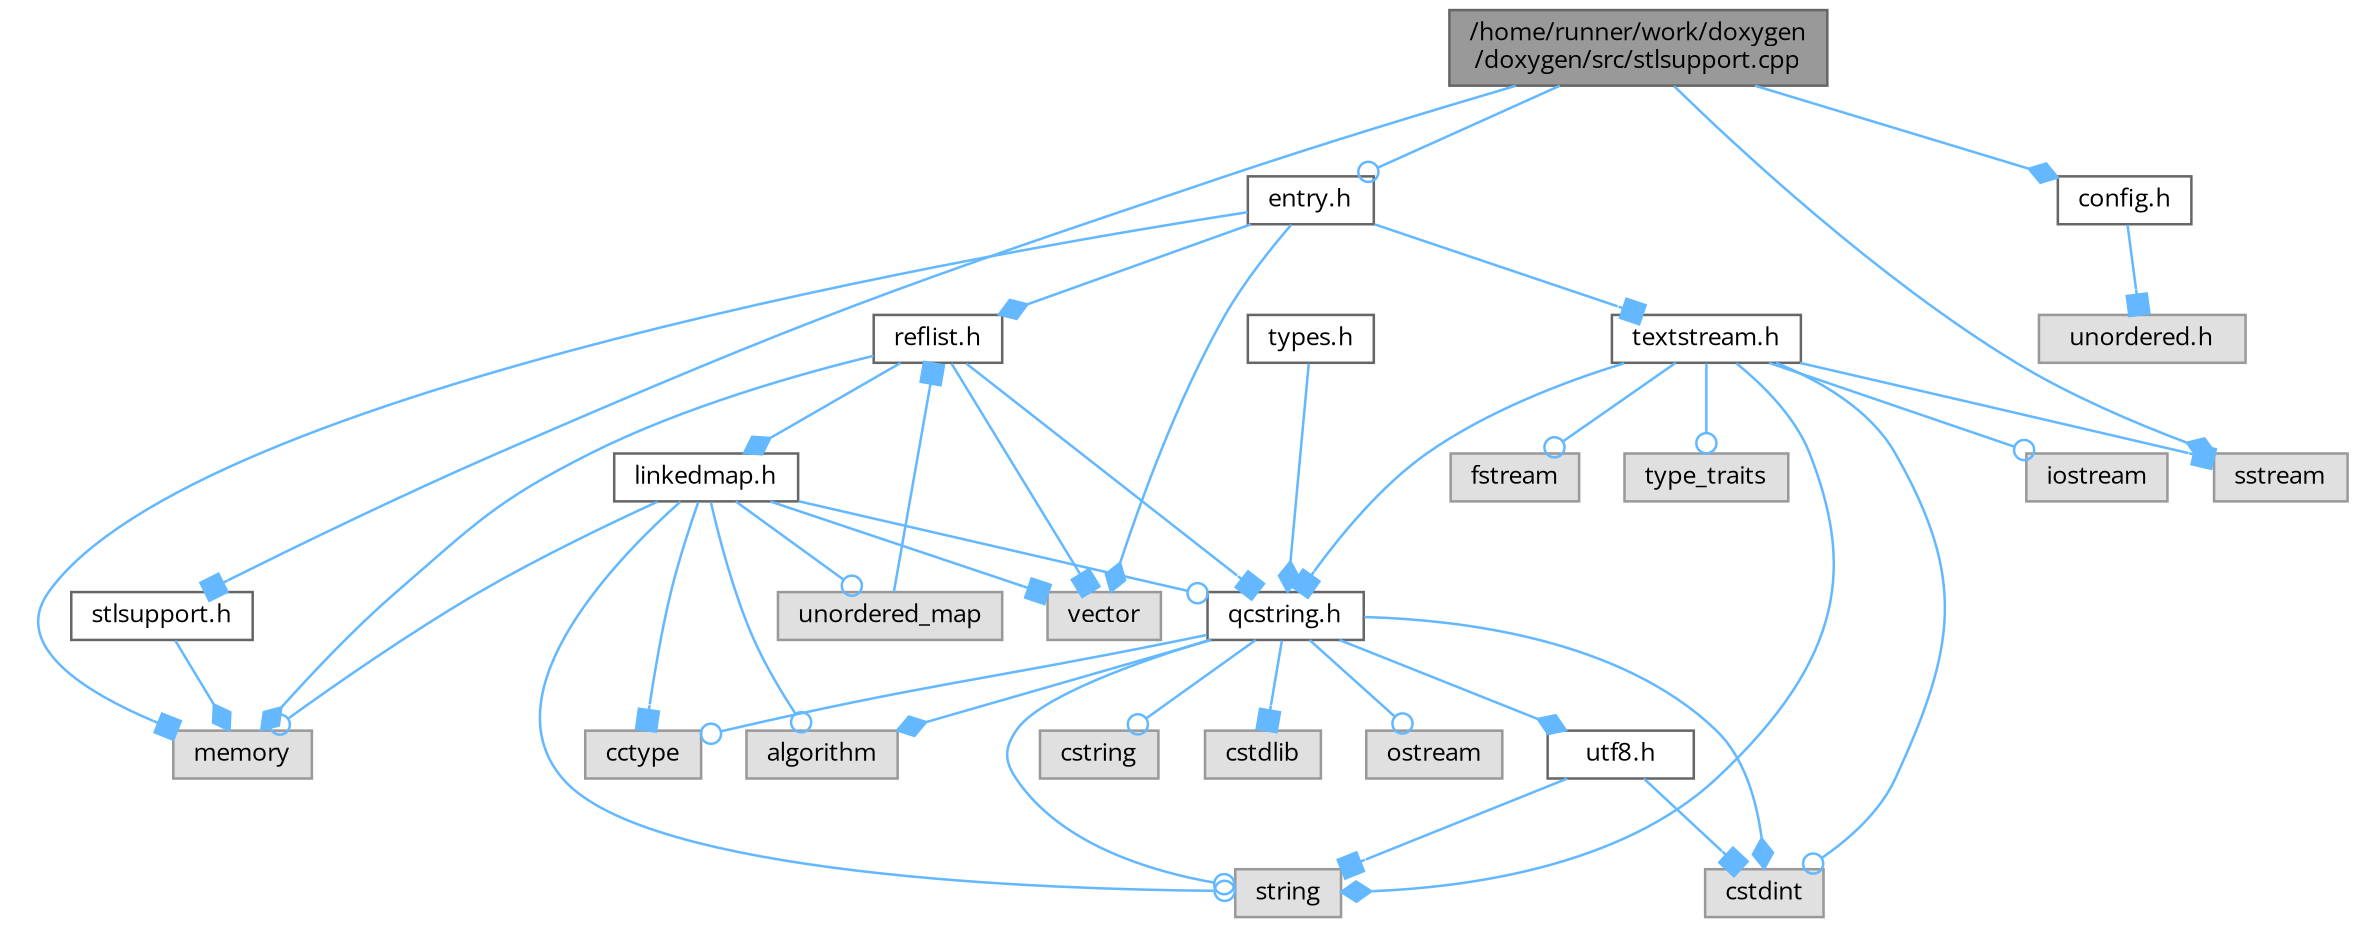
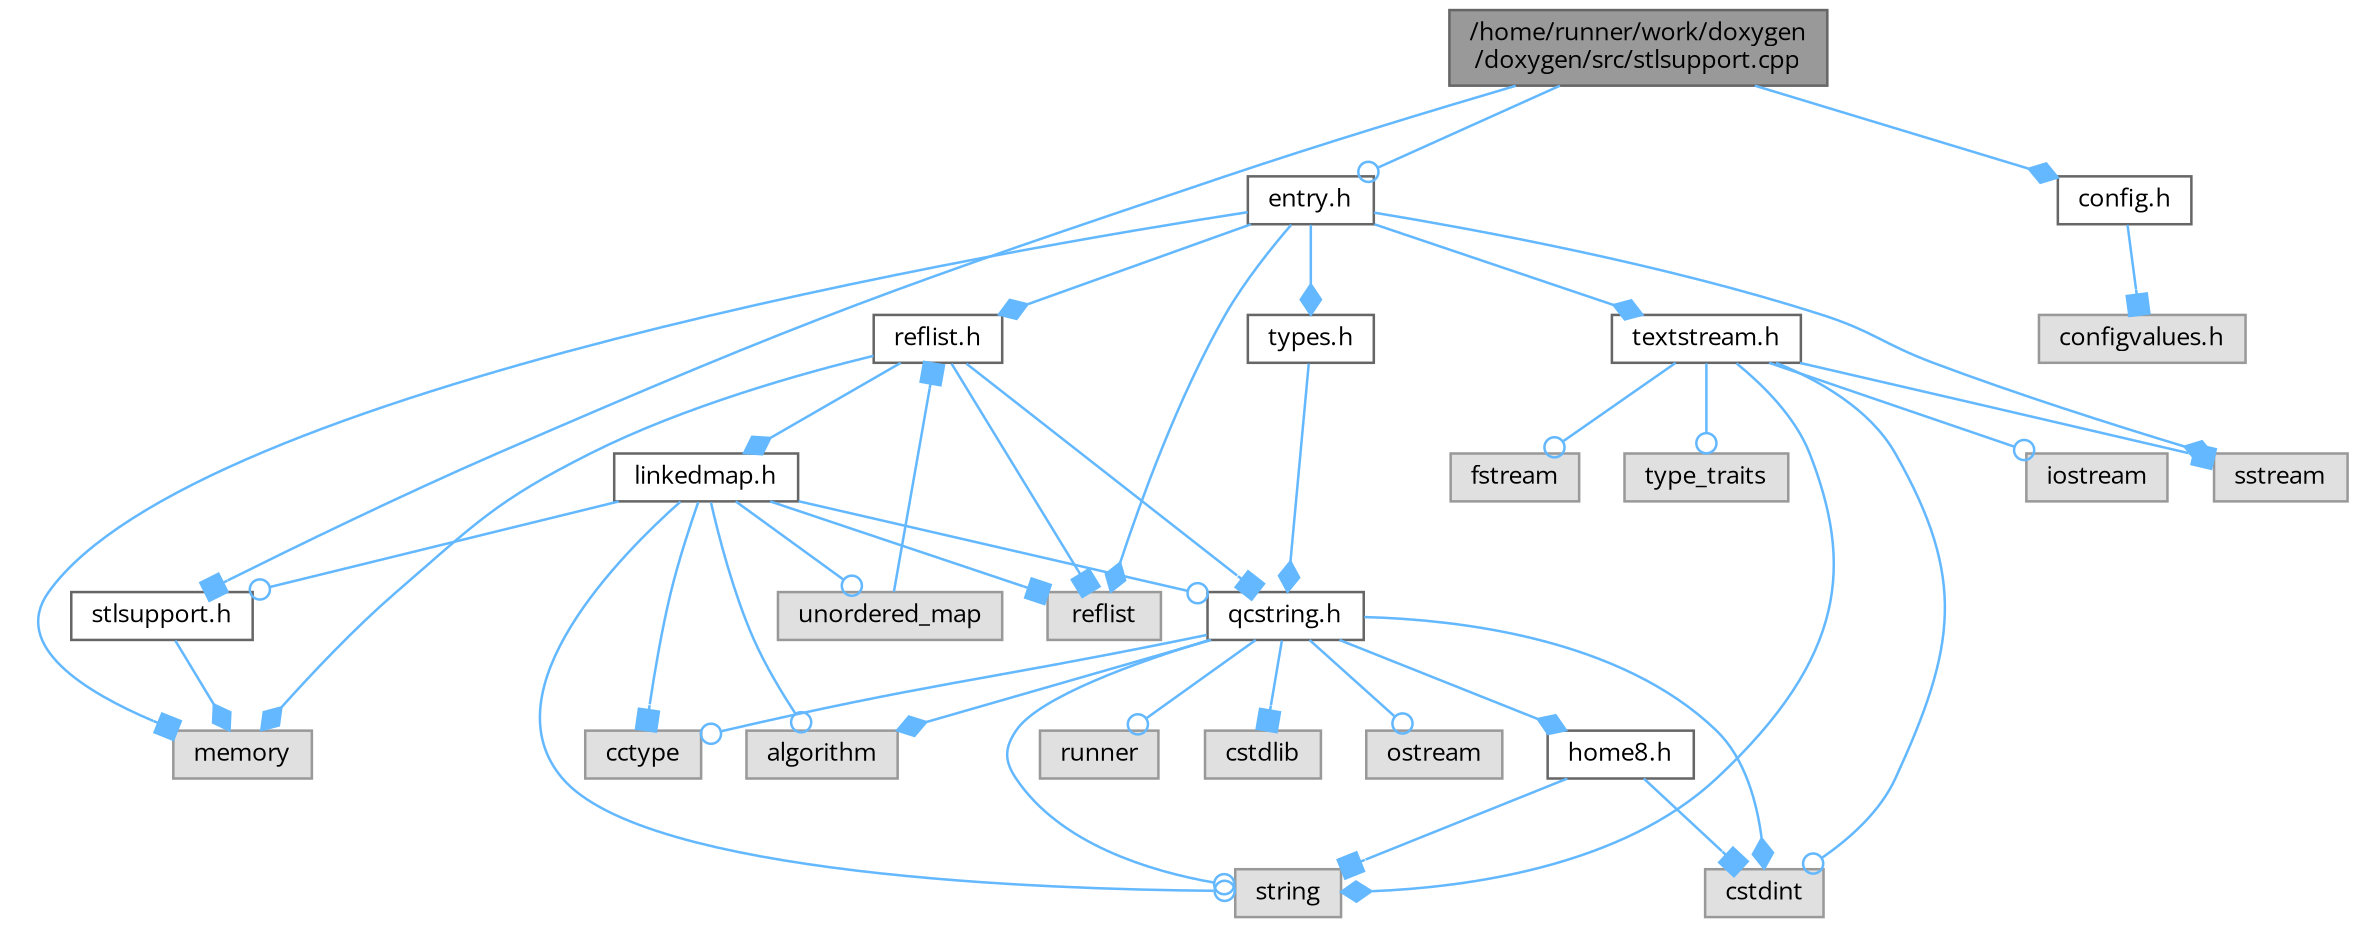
none -> (1311, 255)
(1496, 265) -> (1496, 265)
(1912, 292) -> (1787, 304)
(2142, 339) -> (2142, 339)
(1450, 438) -> none
(467, 599) -> (418, 551)
(1104, 616) -> (1104, 616)
(1099, 755) -> (1099, 755)
(1621, 755) -> (1621, 755)
